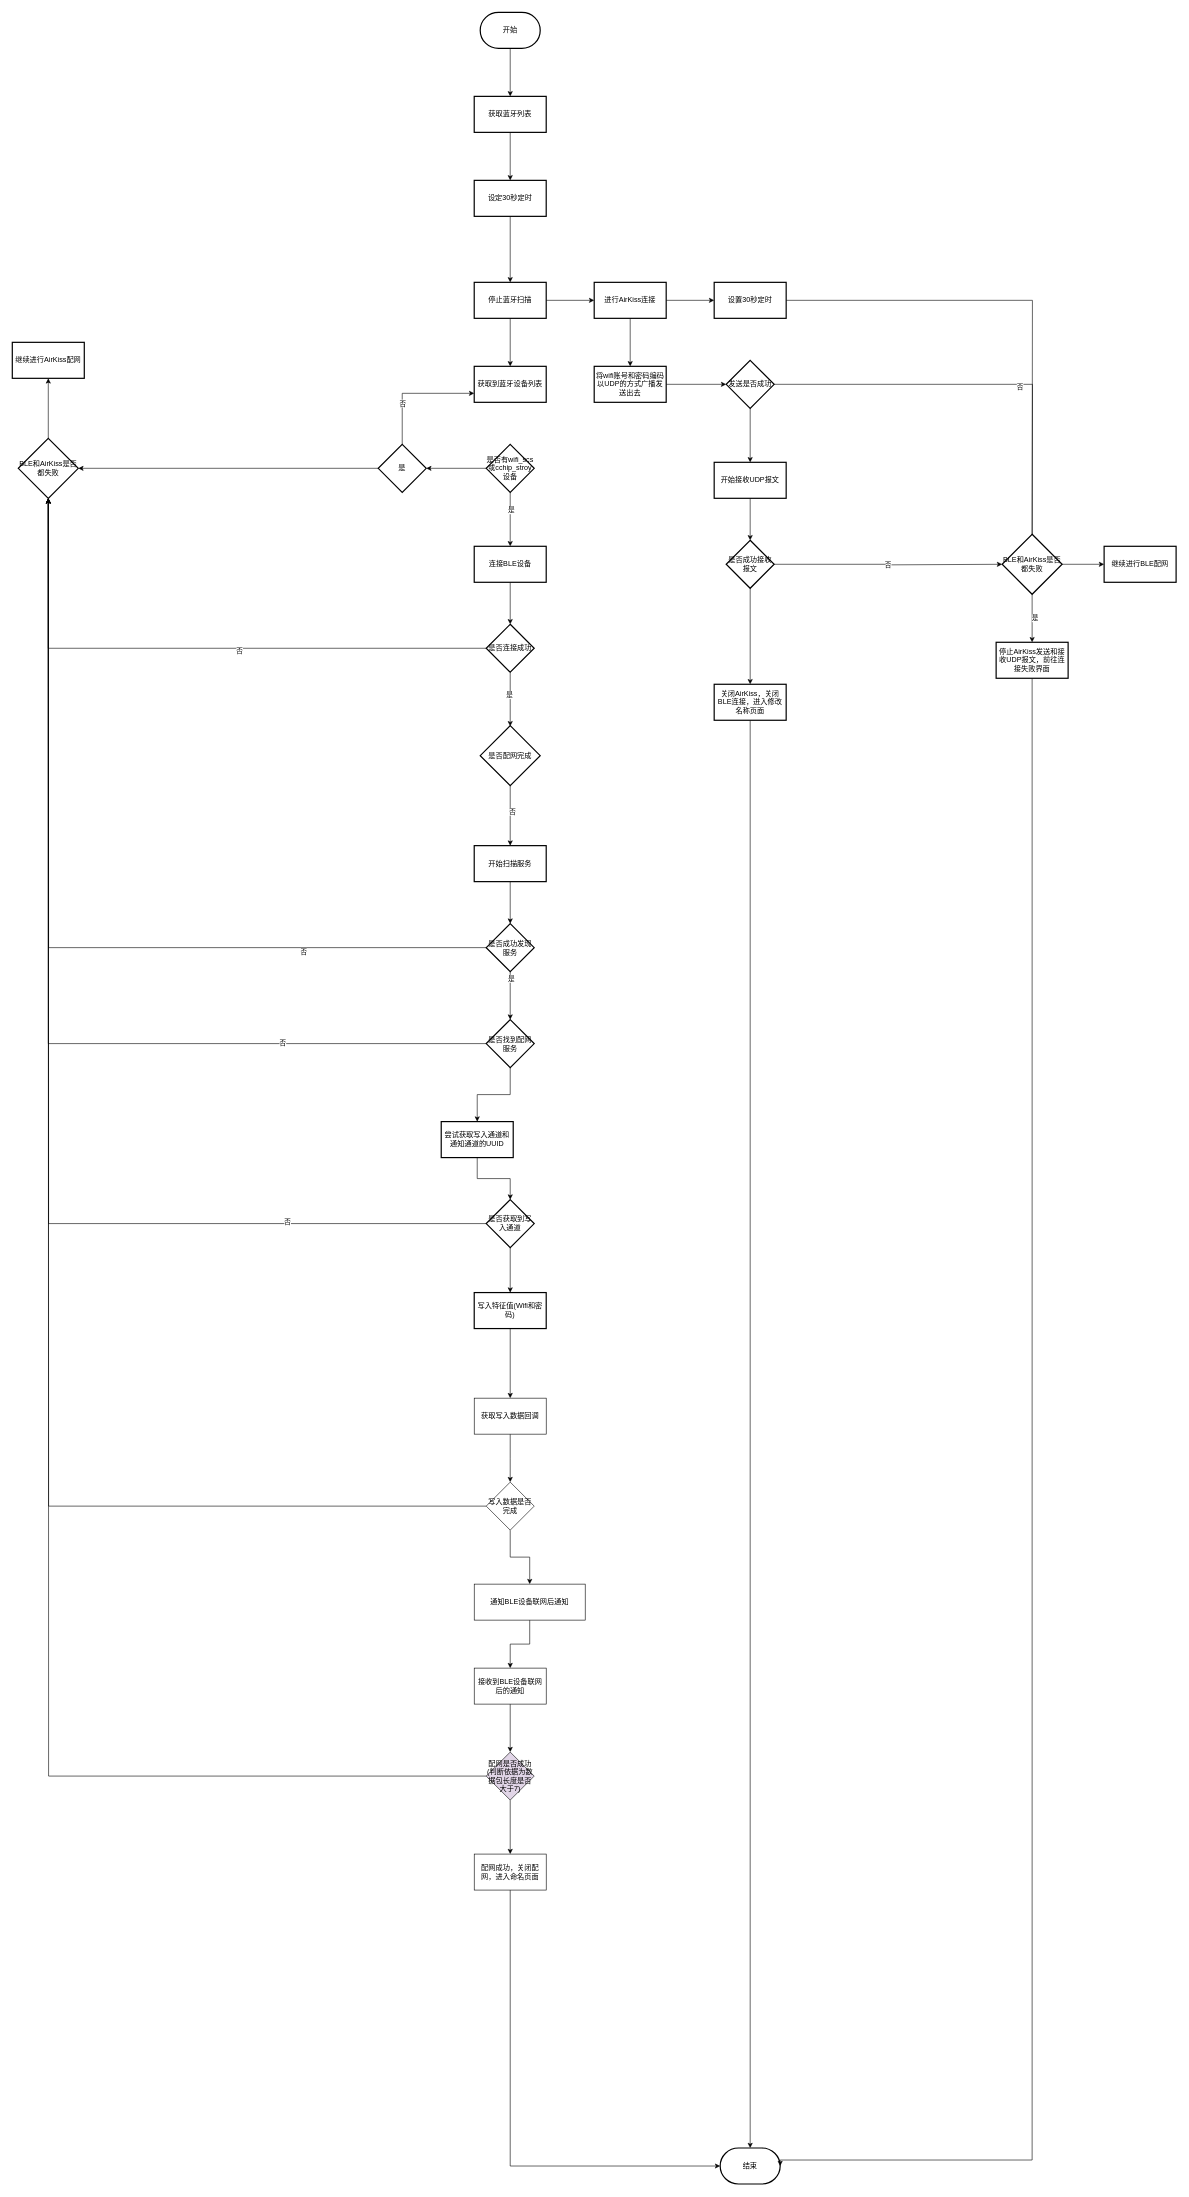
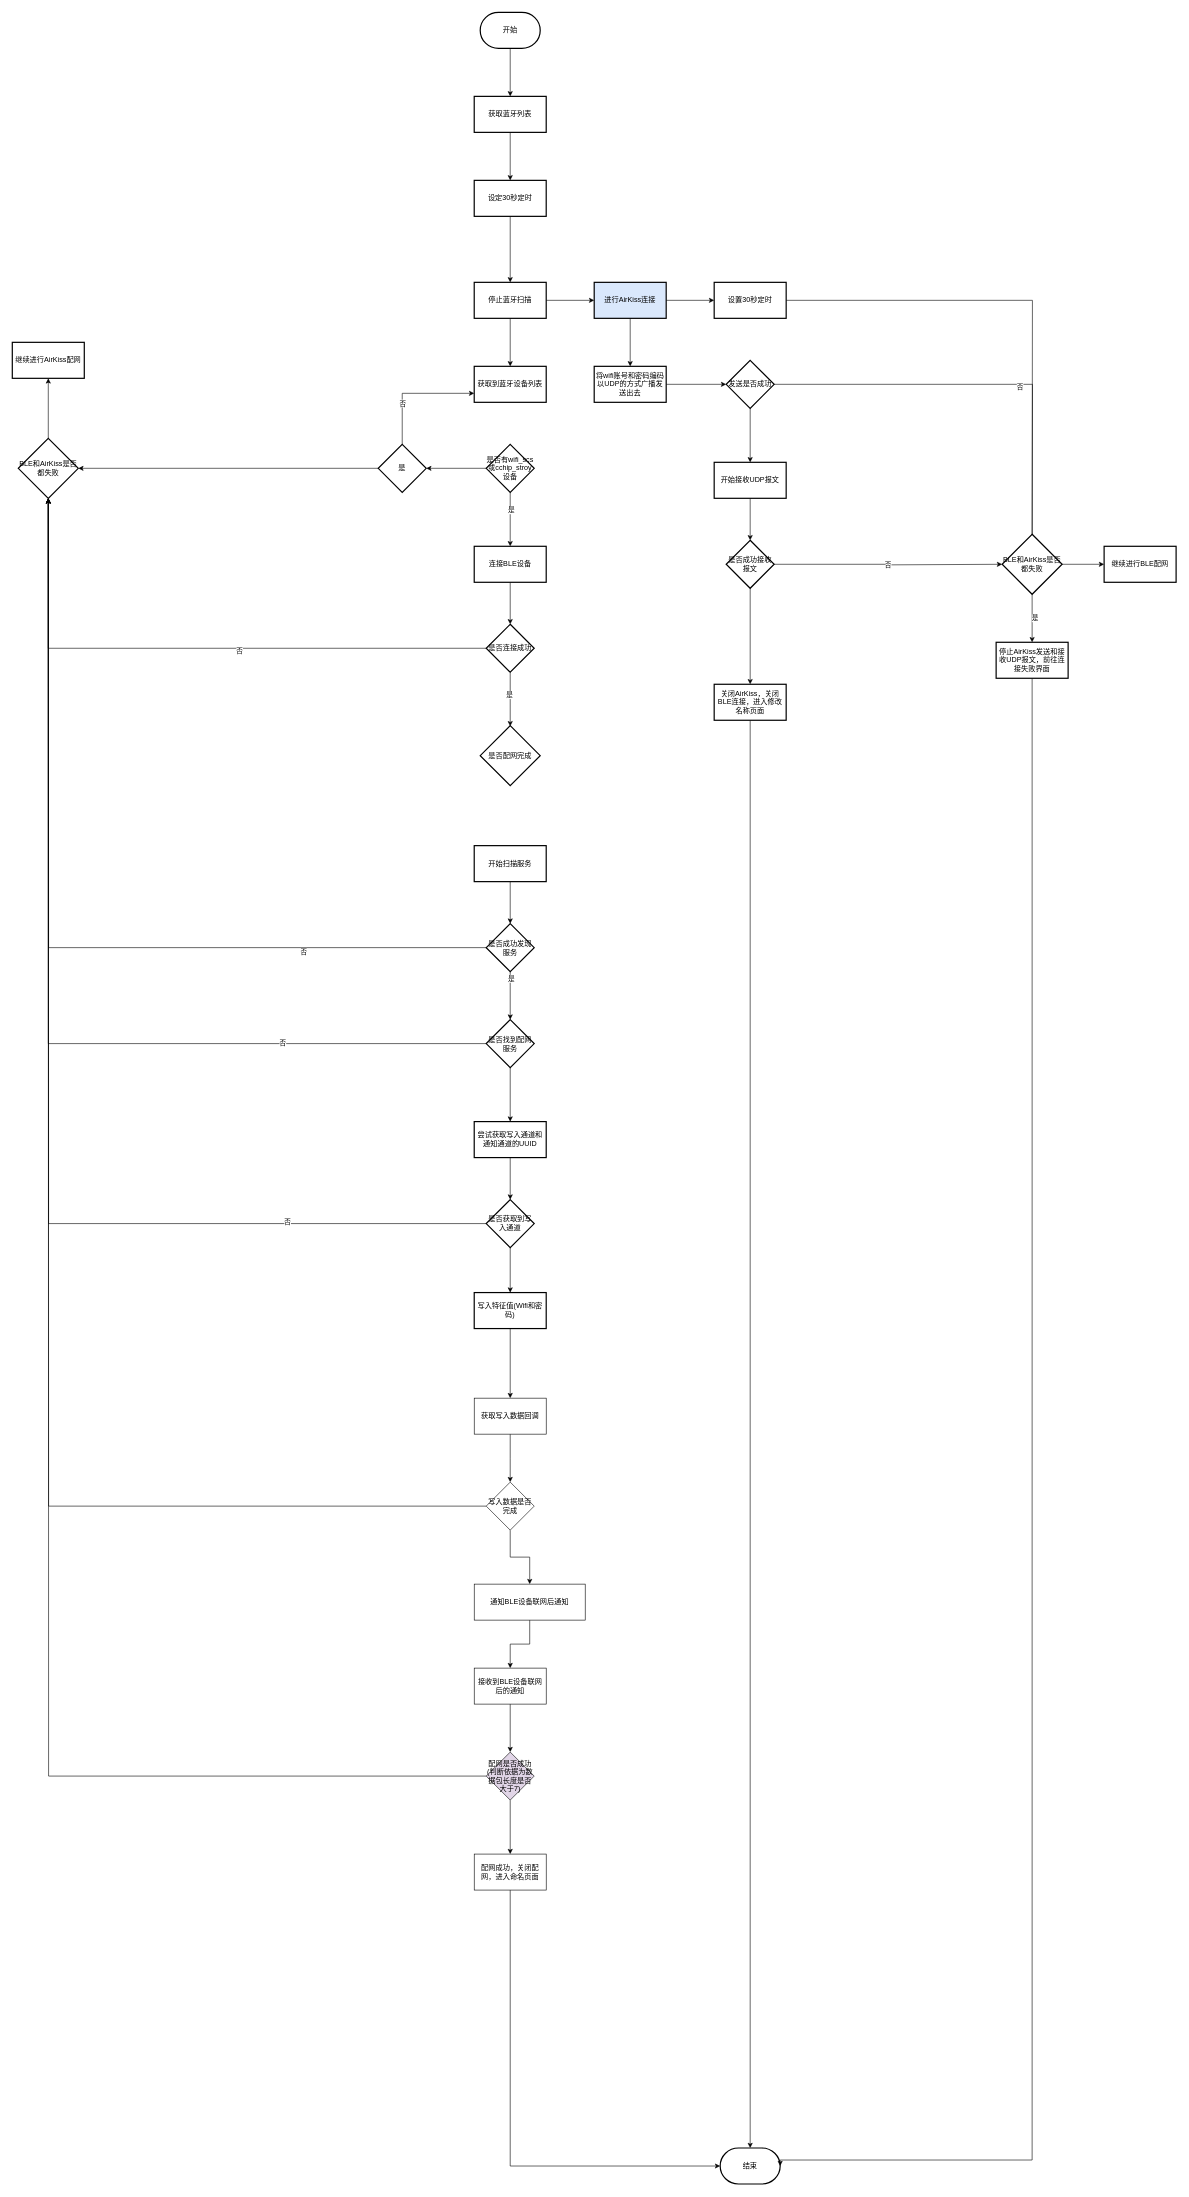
(630, 300) -> (630, 300)
(510, 811) -> none
(477, 1140) -> (510, 1140)
